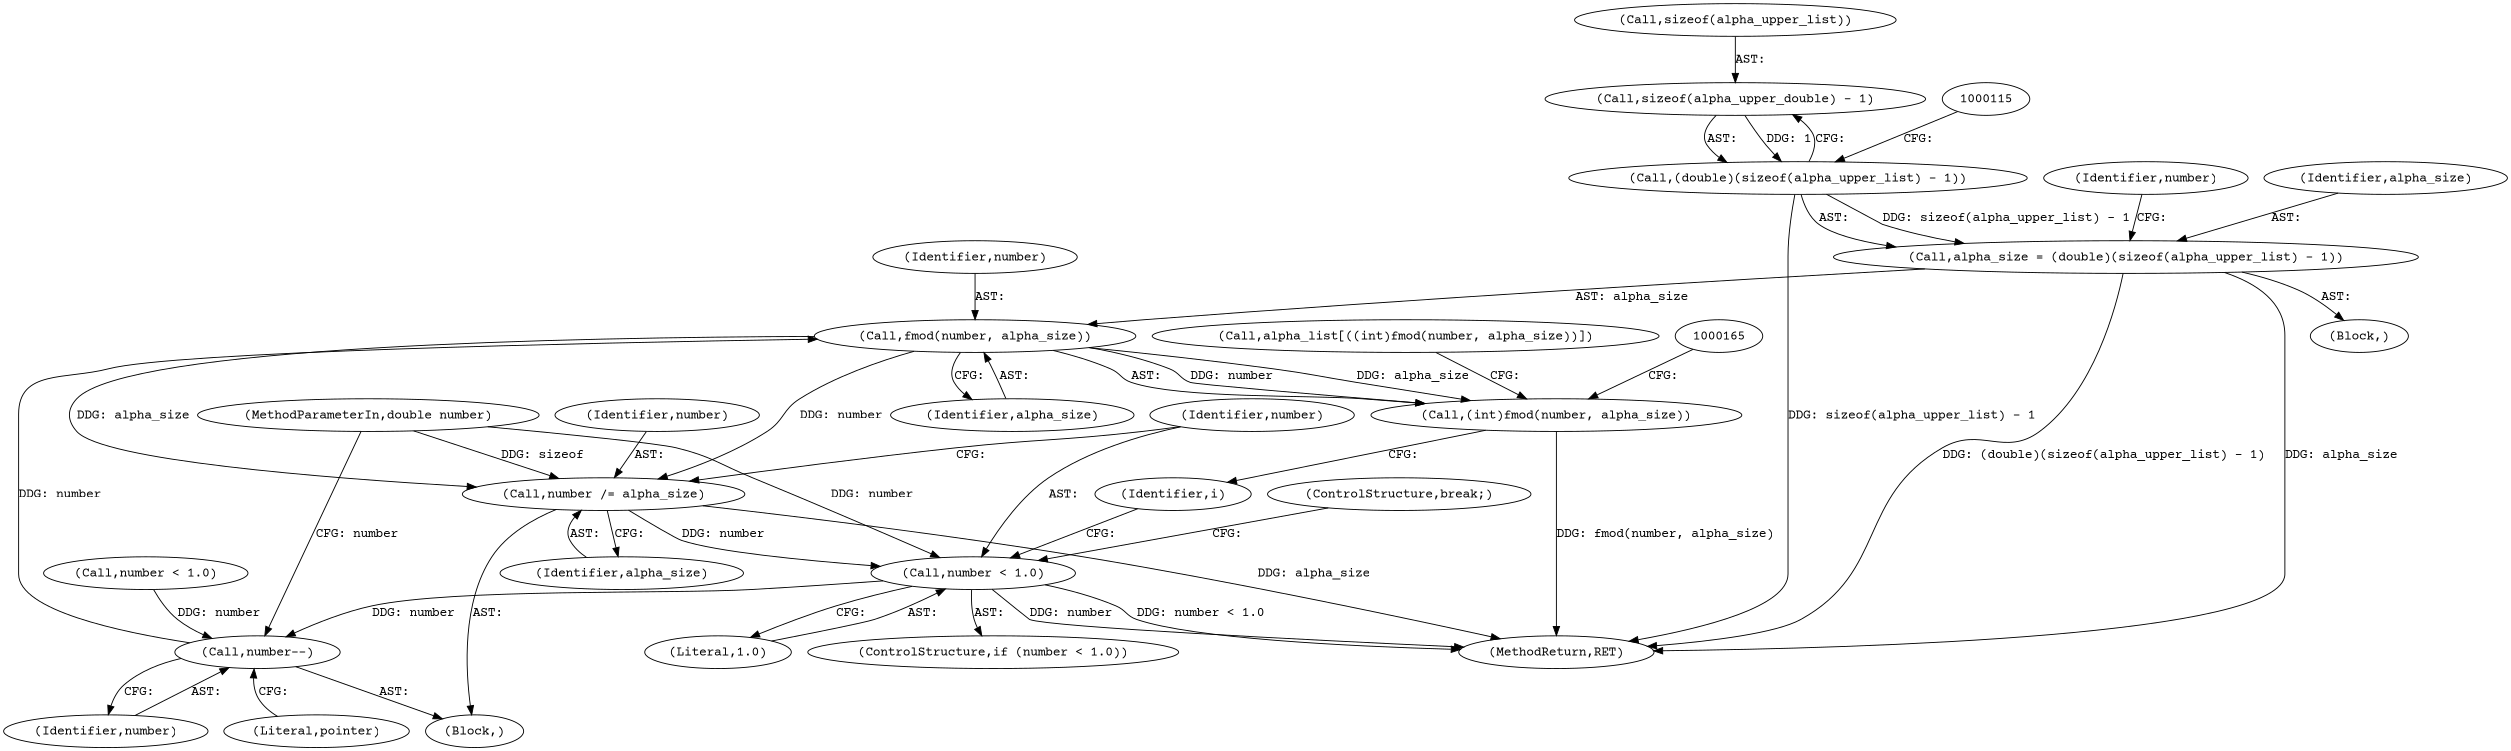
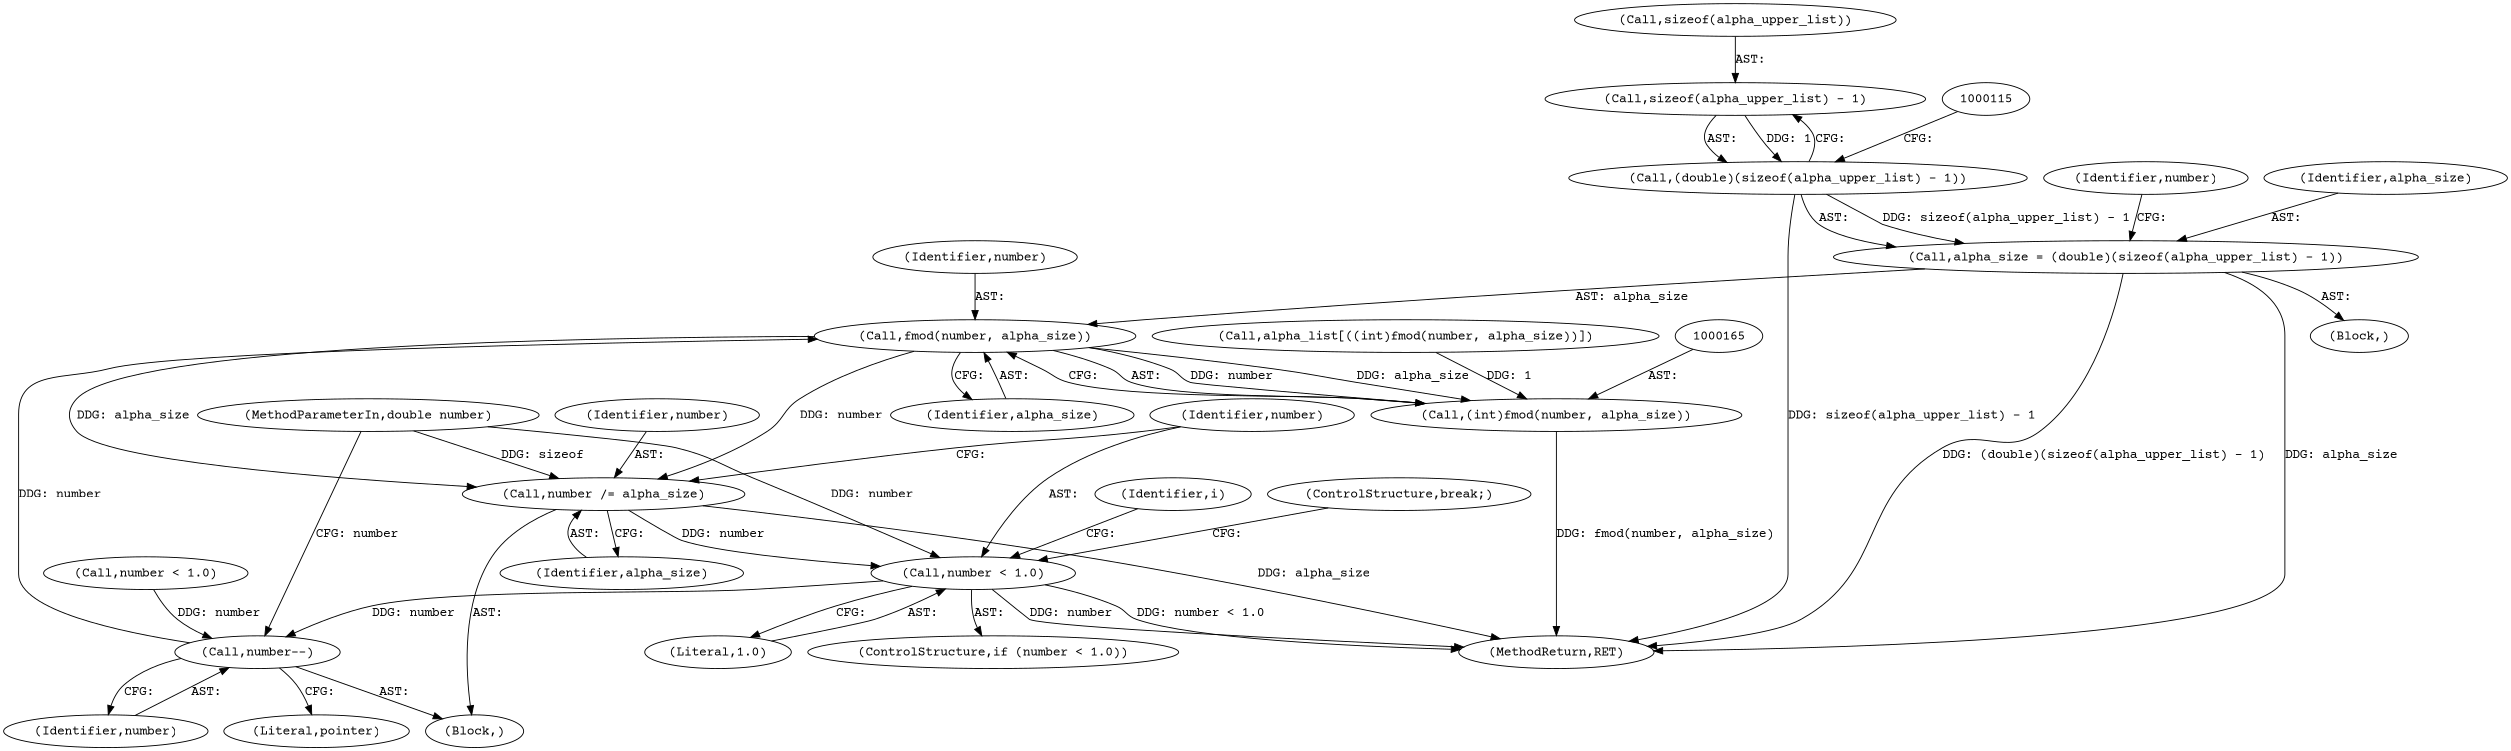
(1735, 99) -> (1735, 99)
(1509, 376) -> (1509, 376)
(1667, 376) -> (1667, 376)
(1361, 455) -> (1145, 392)
(260, 701) -> (297, 685)
